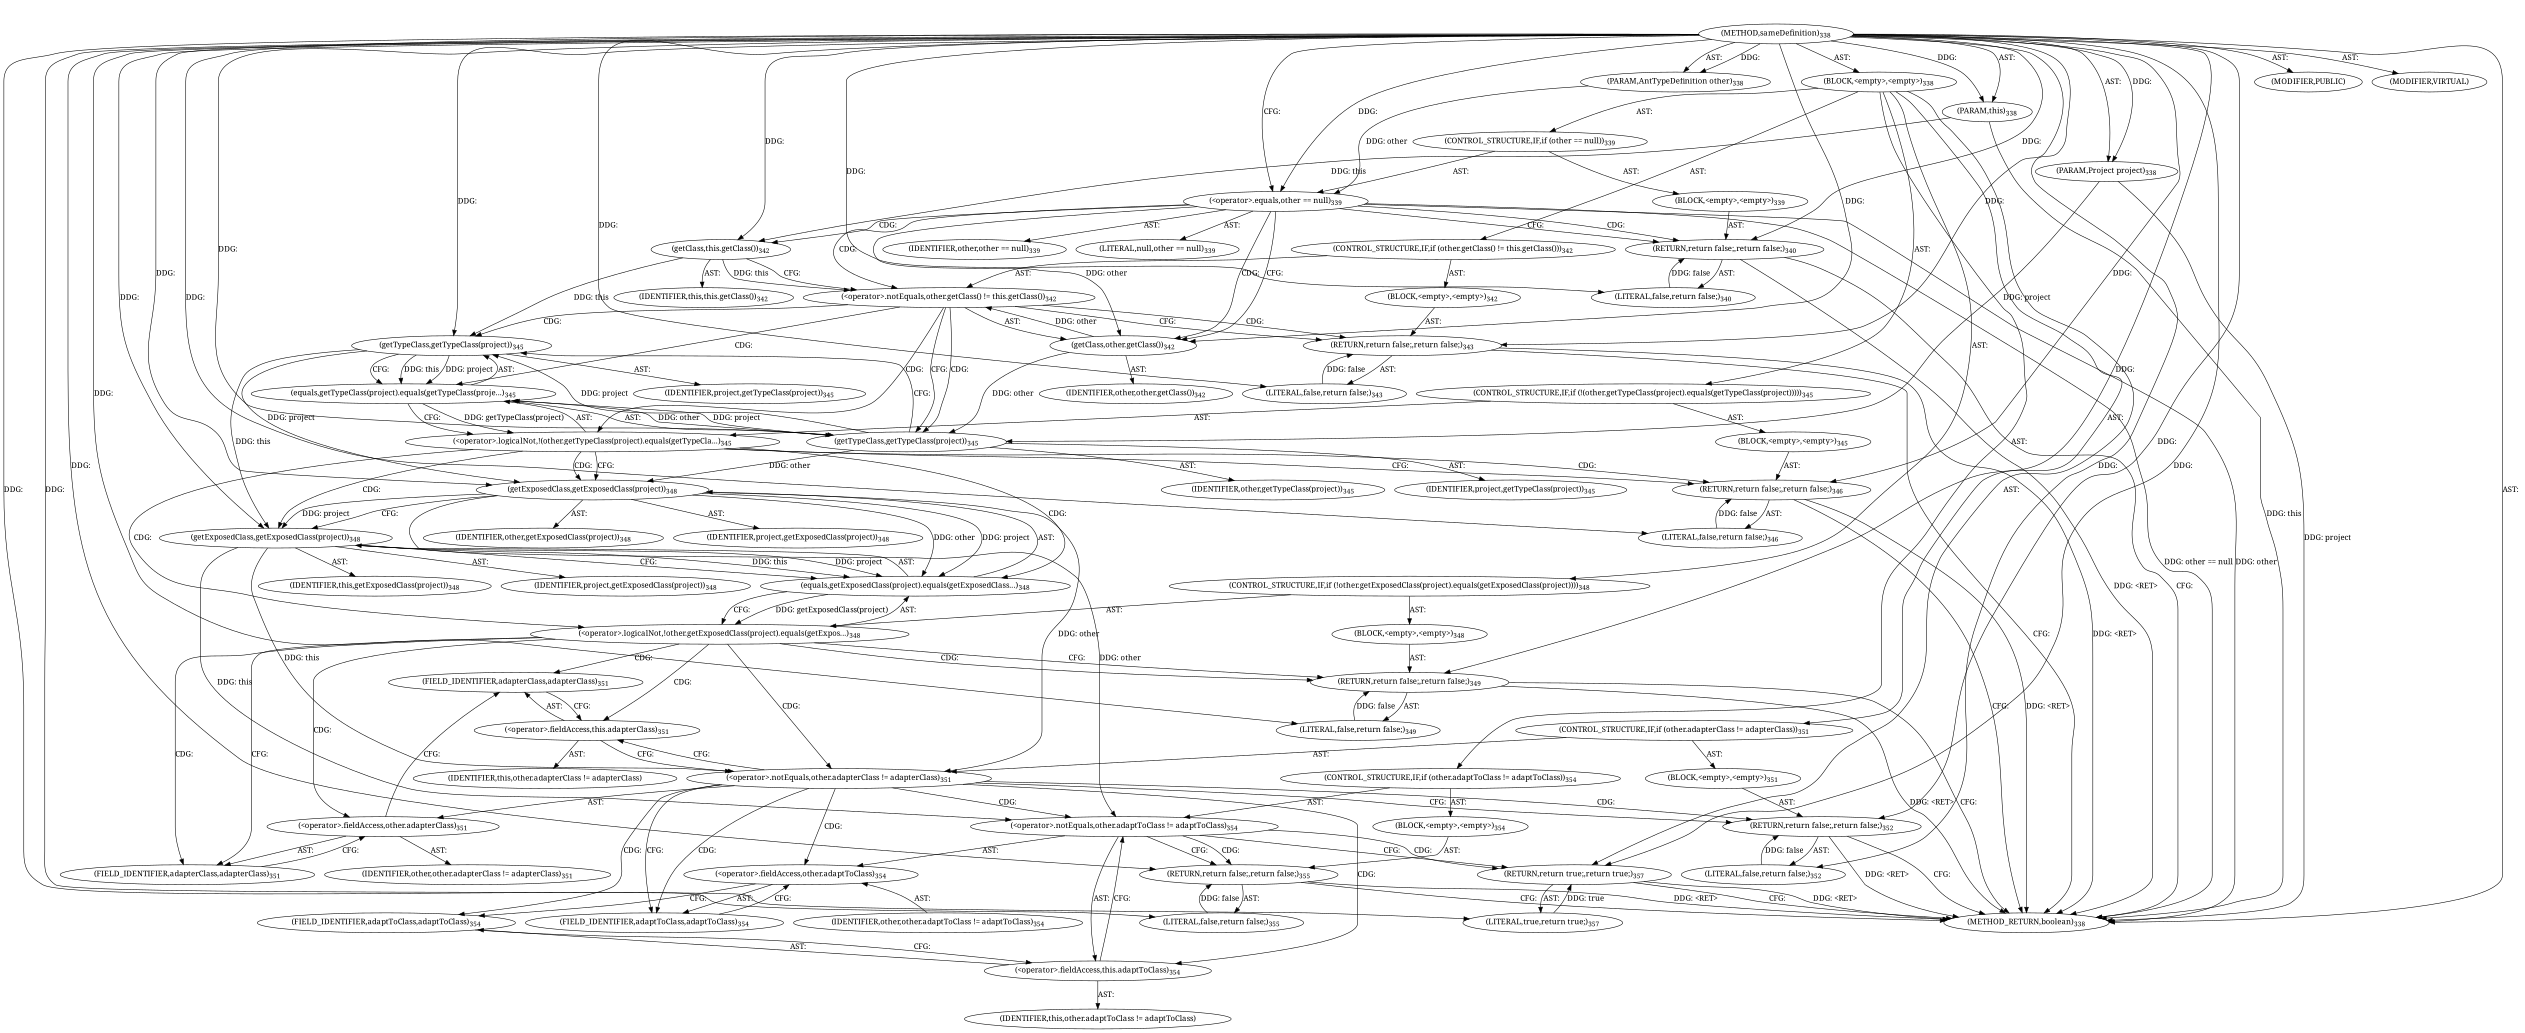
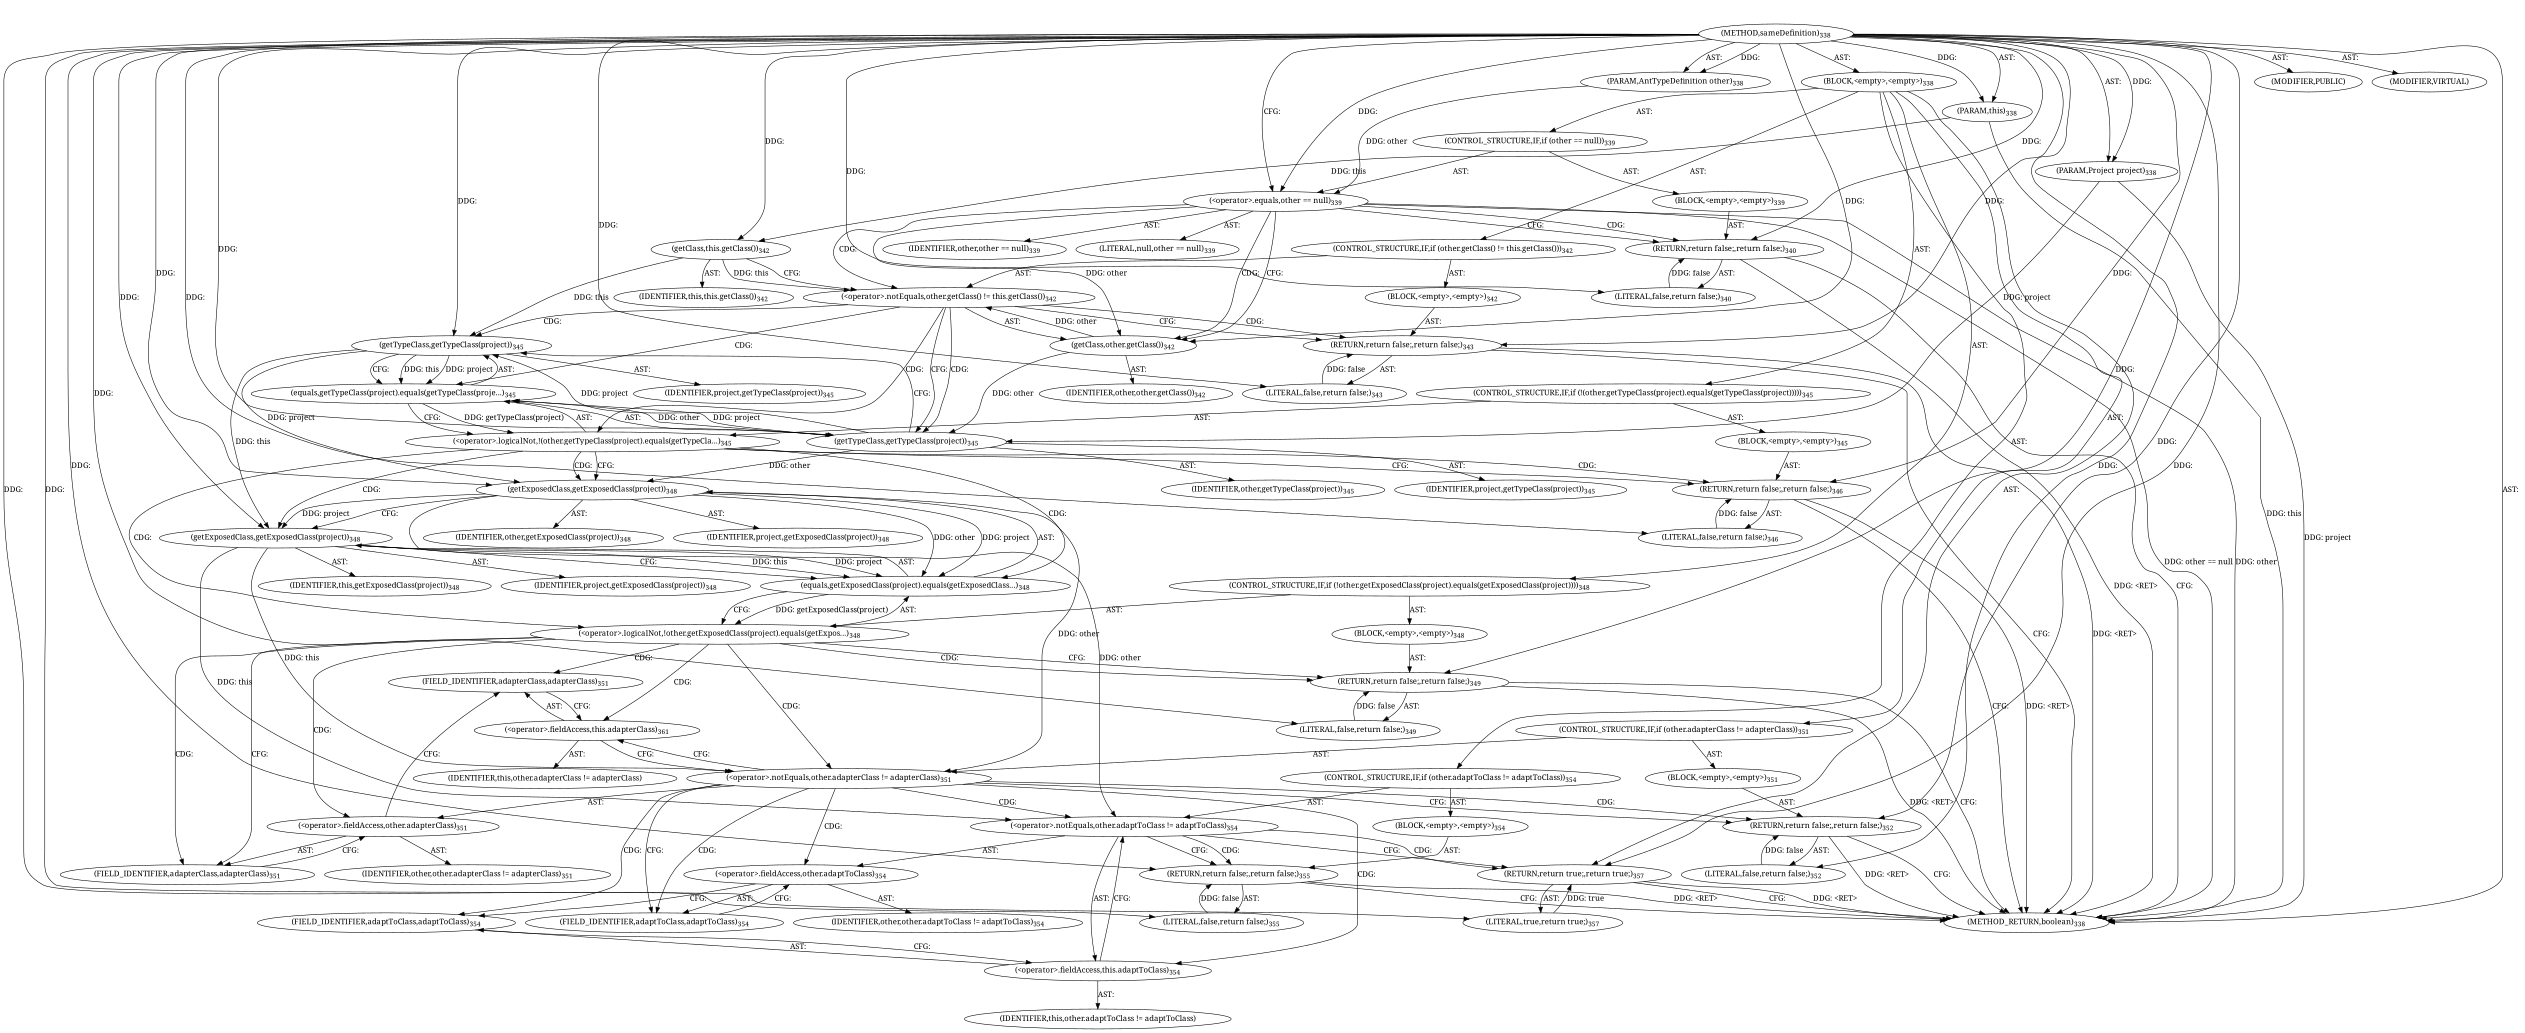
(982, 214) -> none
(664, 730) -> (664, 730)
(899, 895) -> (867, 898)
